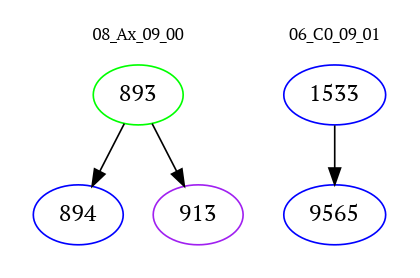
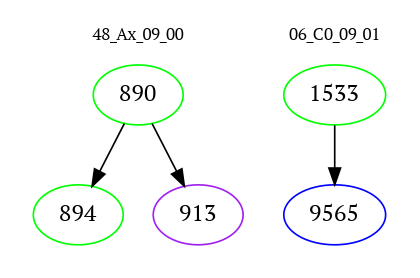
(138, 36) -> (138, 36)
(138, 95) -> (138, 95)
(335, 95) -> (335, 95)
(78, 215) -> (78, 215)
